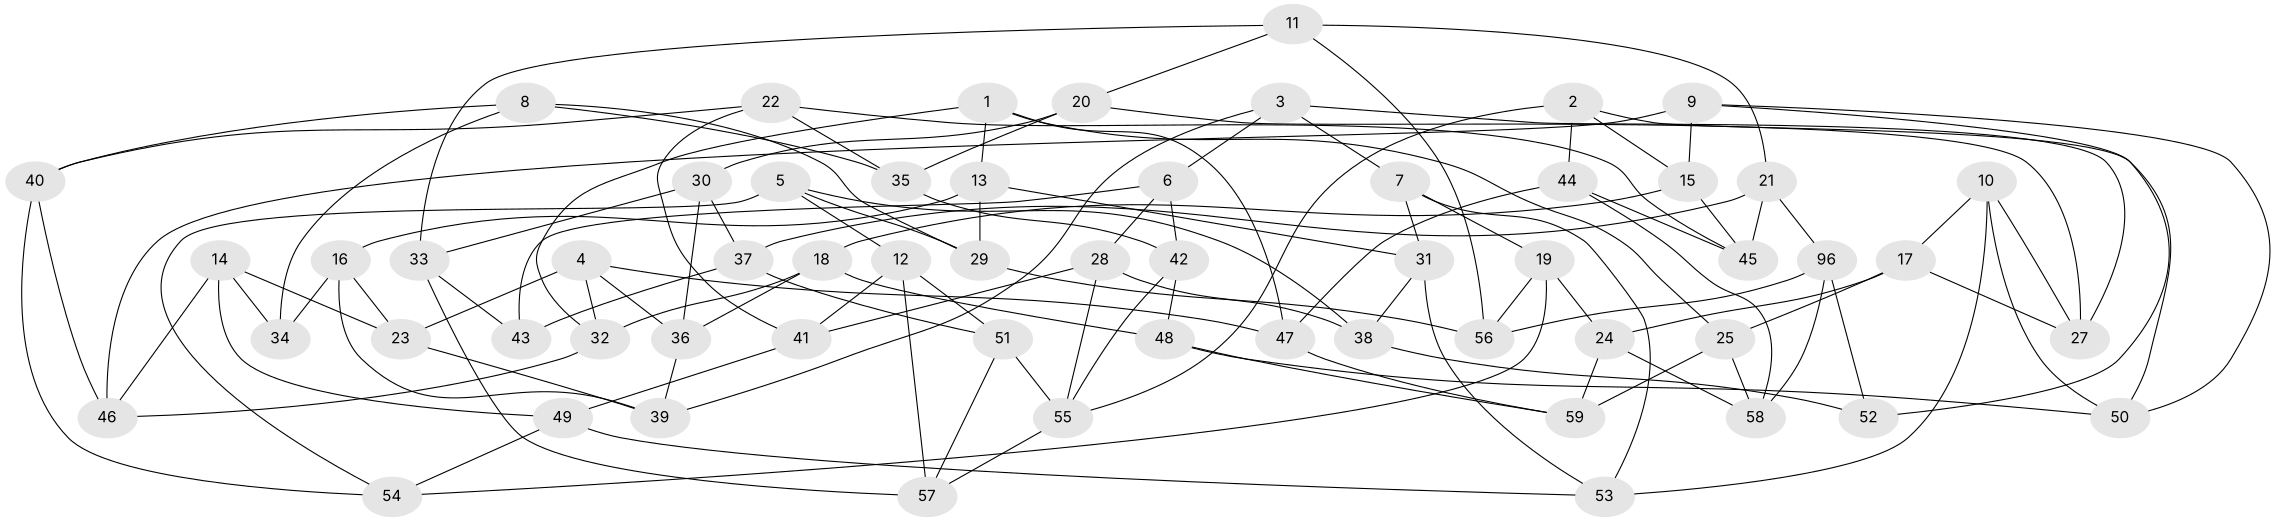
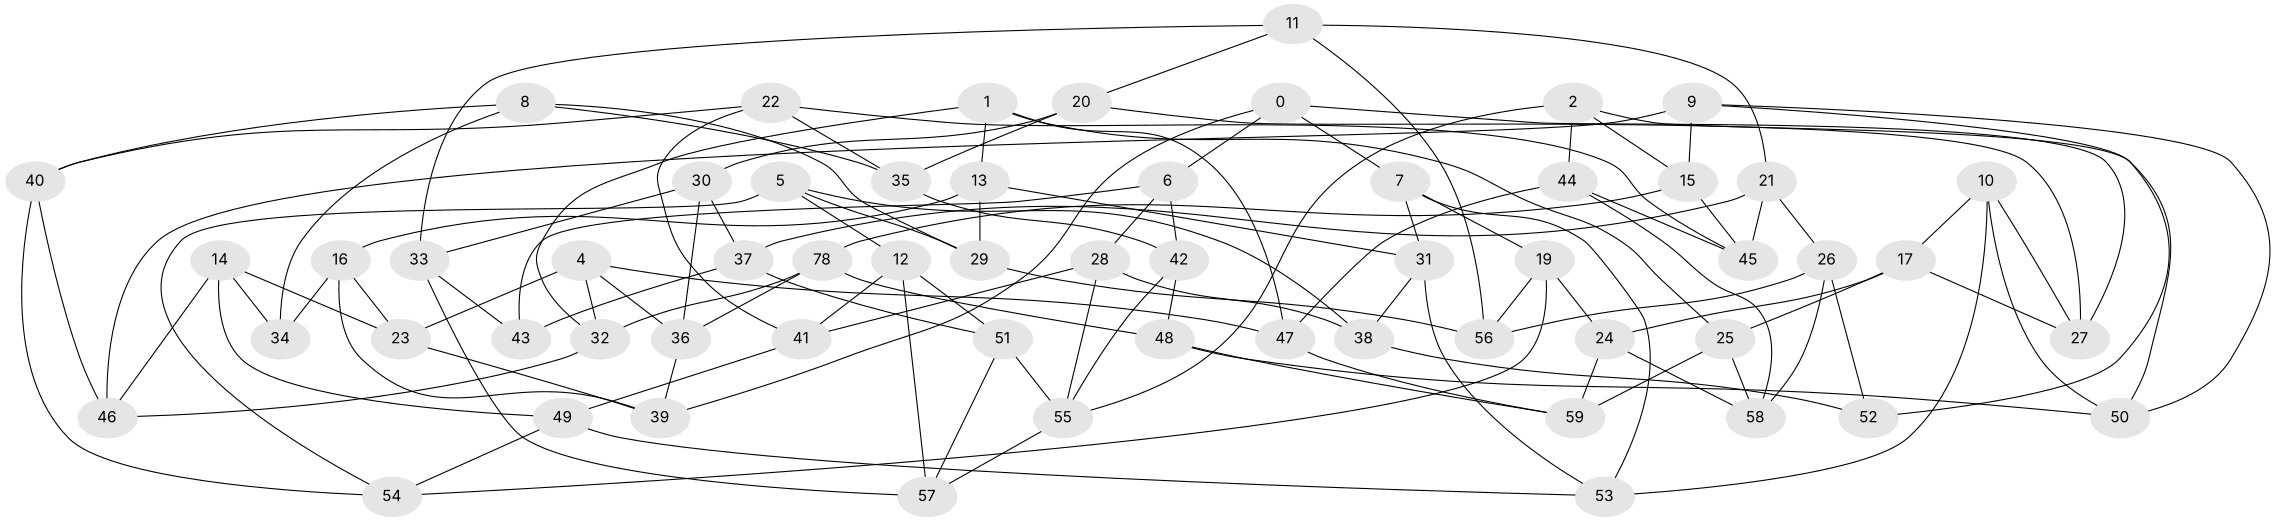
(1281, 103) -> (1281, 103)
(822, 260) -> (822, 260)
(1827, 260) -> (1827, 260)
